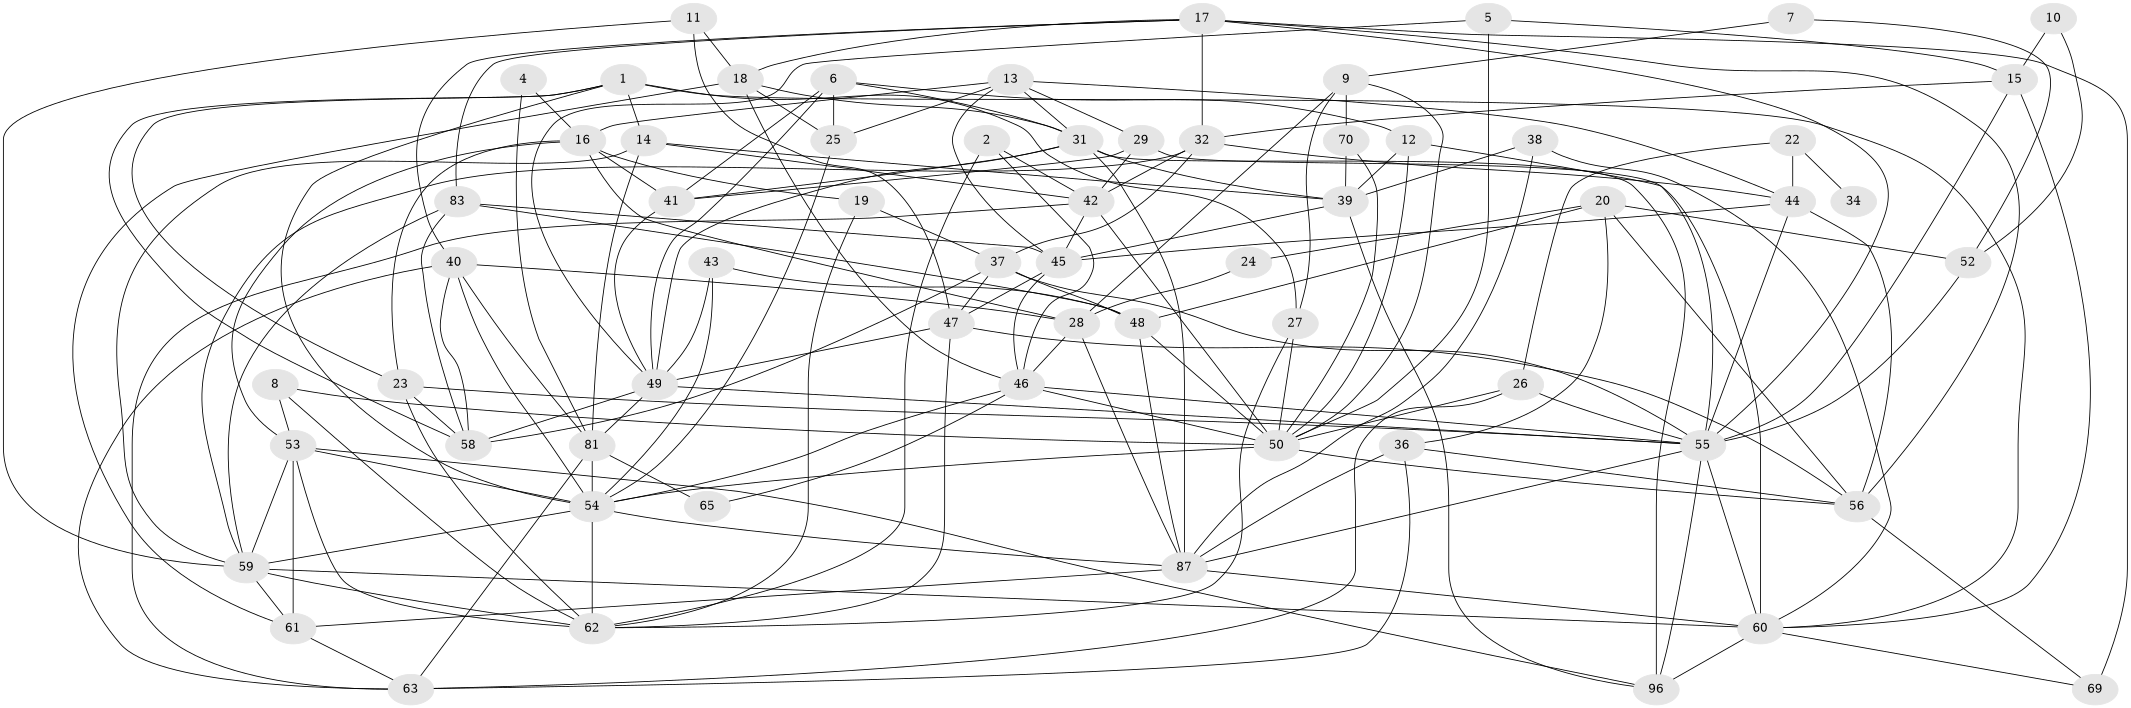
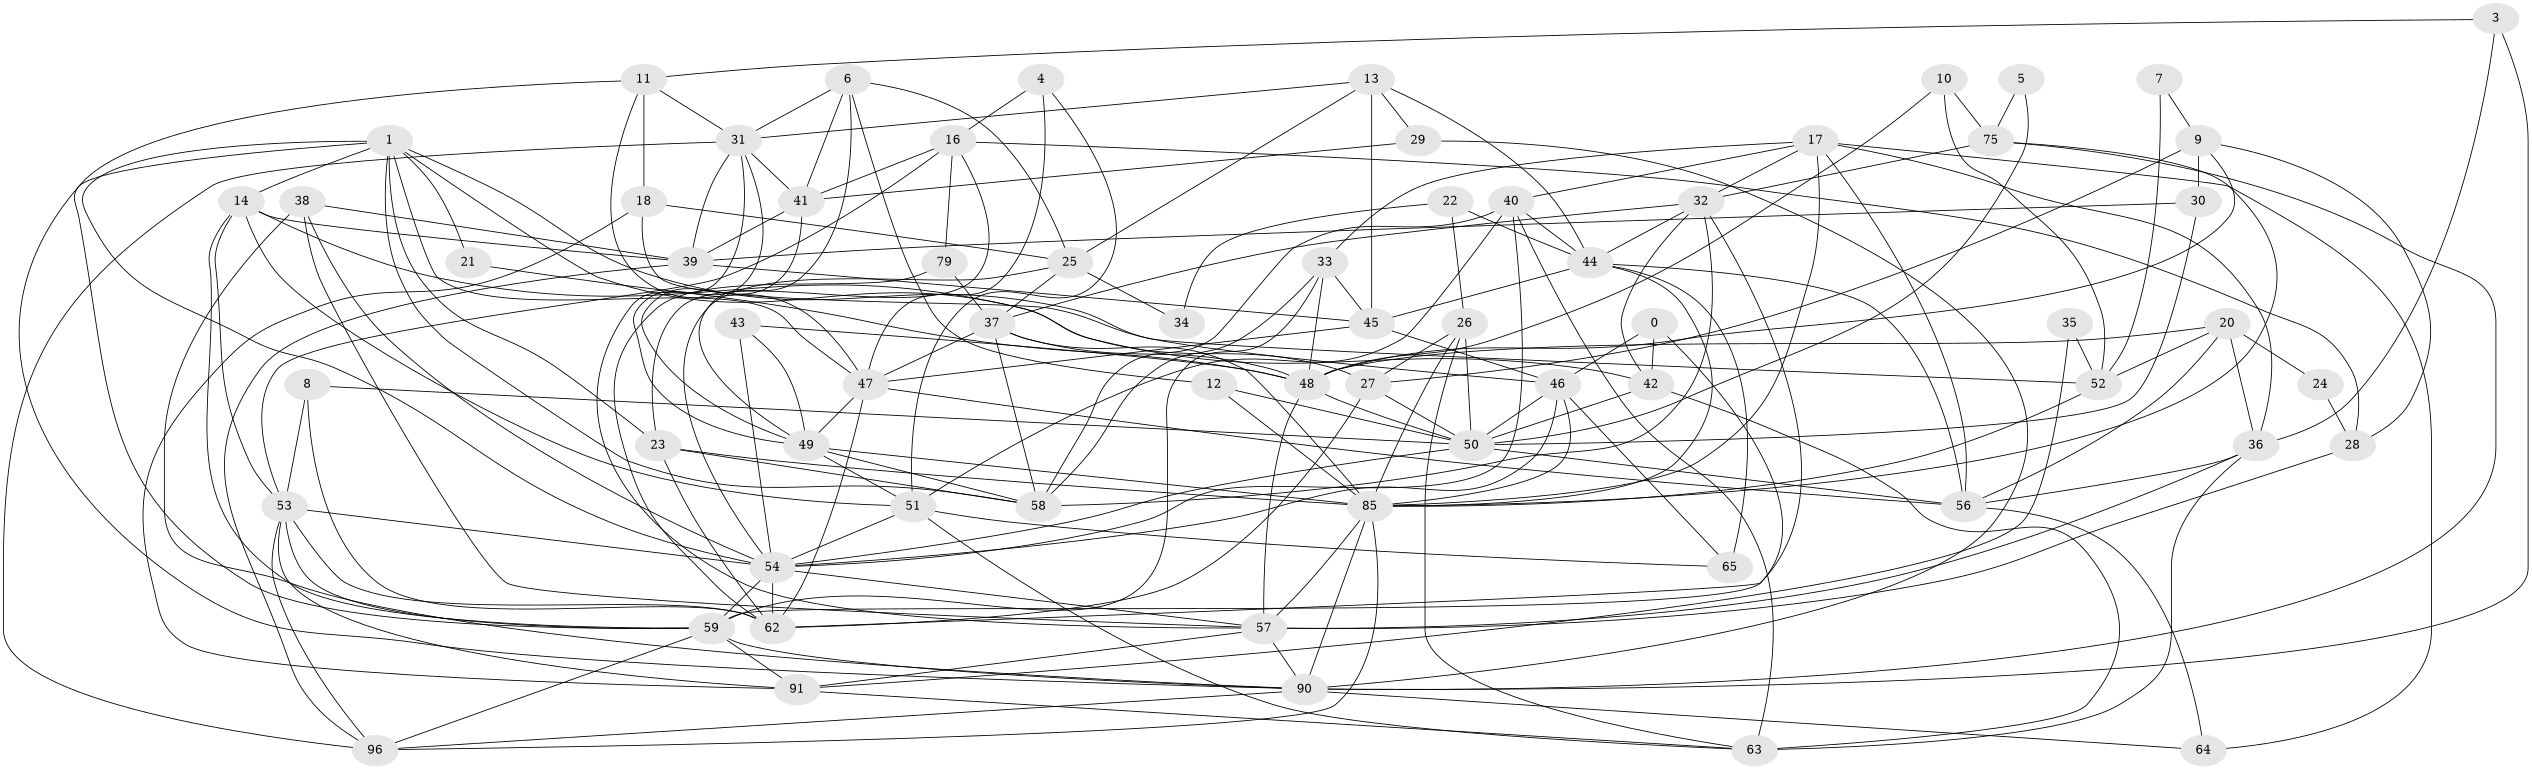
none -> (2496, 19)
(946, 34) -> (2123, 217)
(858, 59) -> none
(2015, 80) -> (1991, 141)
(912, 106) -> (691, 110)
(764, 107) -> none
(987, 141) -> (1655, 324)
(1346, 141) -> (2199, 202)
(1117, 170) -> none
(1377, 171) -> (748, 231)
(458, 202) -> (1325, 263)
(862, 202) -> (945, 263)
(1078, 227) -> none
none -> (469, 263)
none -> (1678, 263)
(1425, 264) -> (1821, 324)
none -> (1012, 265)
(766, 287) -> (1551, 232)
none -> (1038, 288)
none -> (1126, 293)
none -> (561, 300)
none -> (2070, 324)
none -> (221, 351)
none -> (1350, 352)
(1049, 354) -> none
none -> (1417, 354)
none -> (1741, 384)
none -> (499, 425)
(592, 446) -> (913, 507)
(1703, 446) -> (1370, 507)
none -> (1454, 470)
(1184, 568) -> (1264, 629)
(419, 601) -> (543, 690)
(293, 629) -> (797, 690)
(1761, 629) -> (1305, 690)
(2095, 690) -> (2204, 751)
